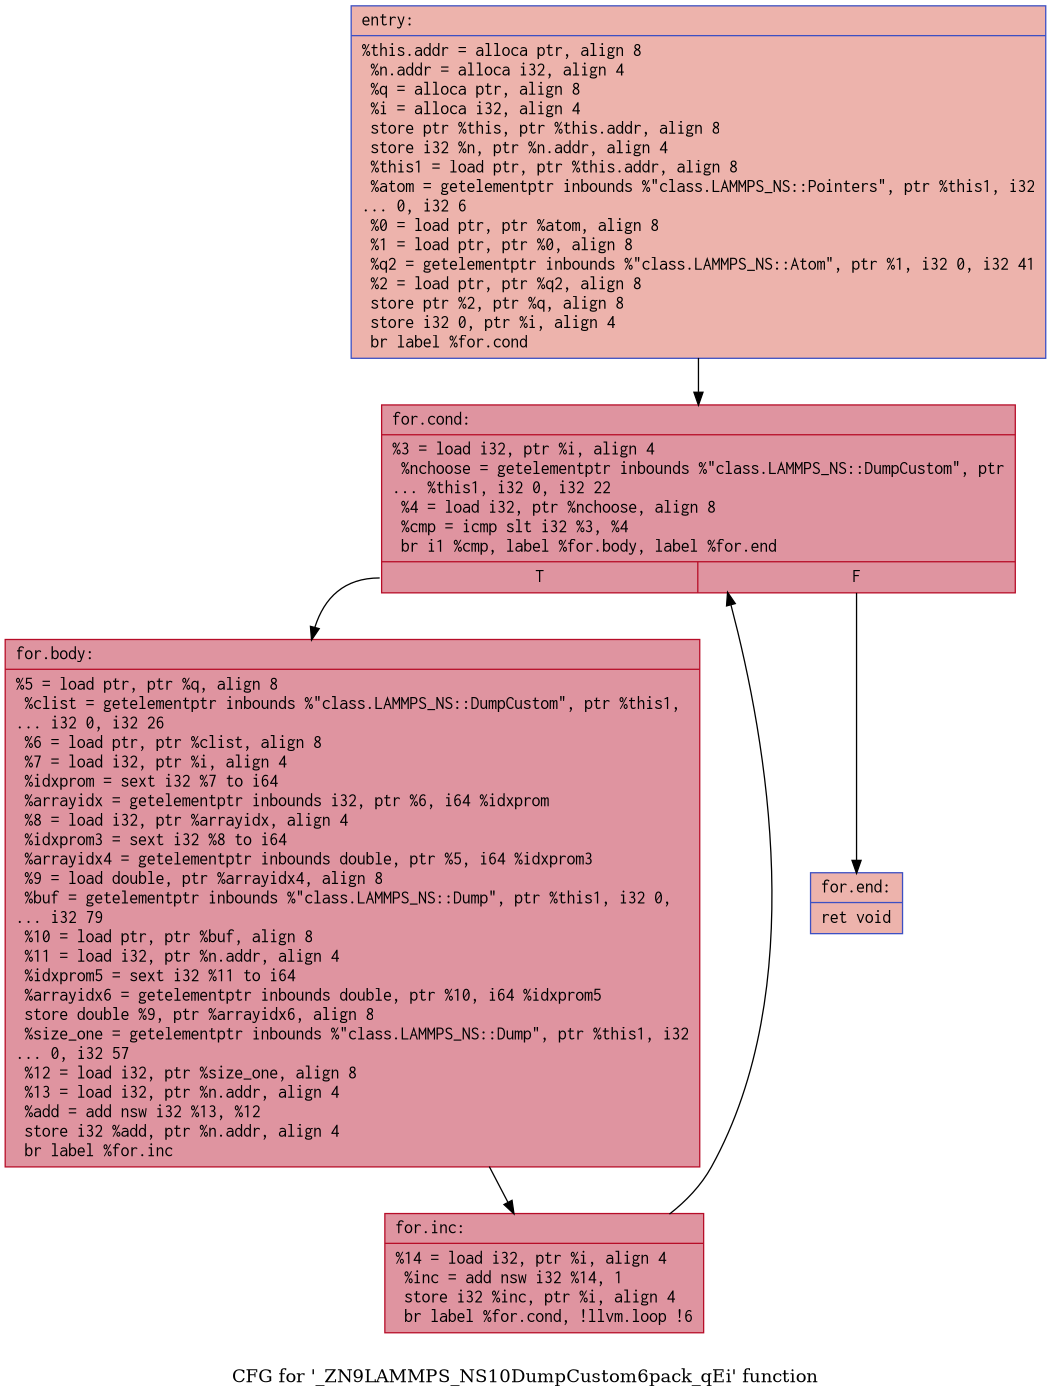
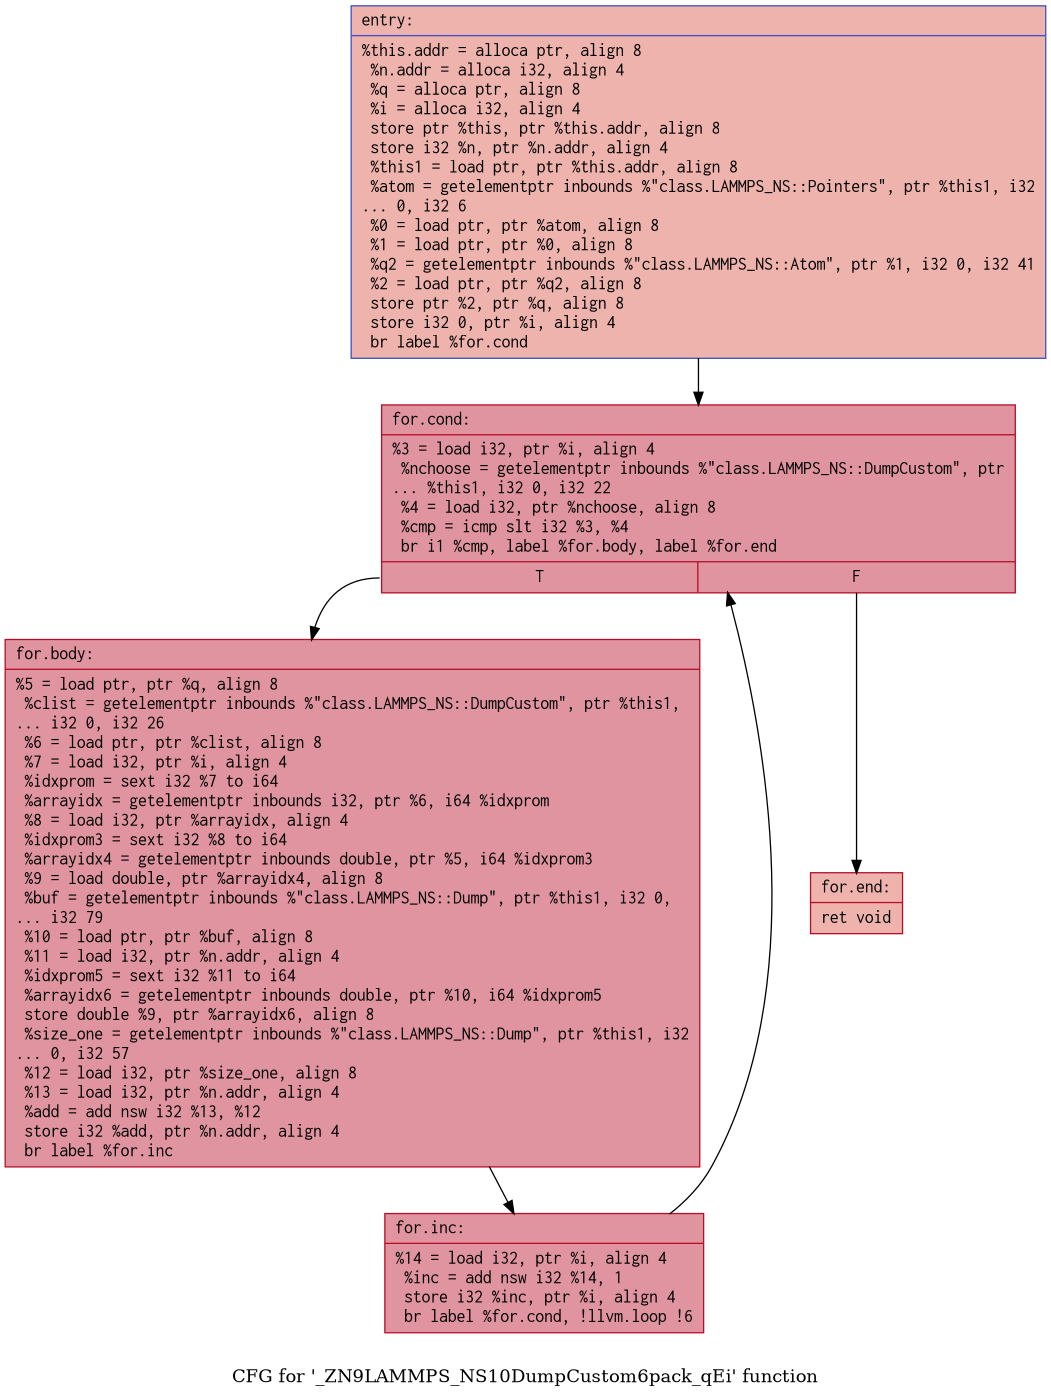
(857, 903) -> (857, 903)
